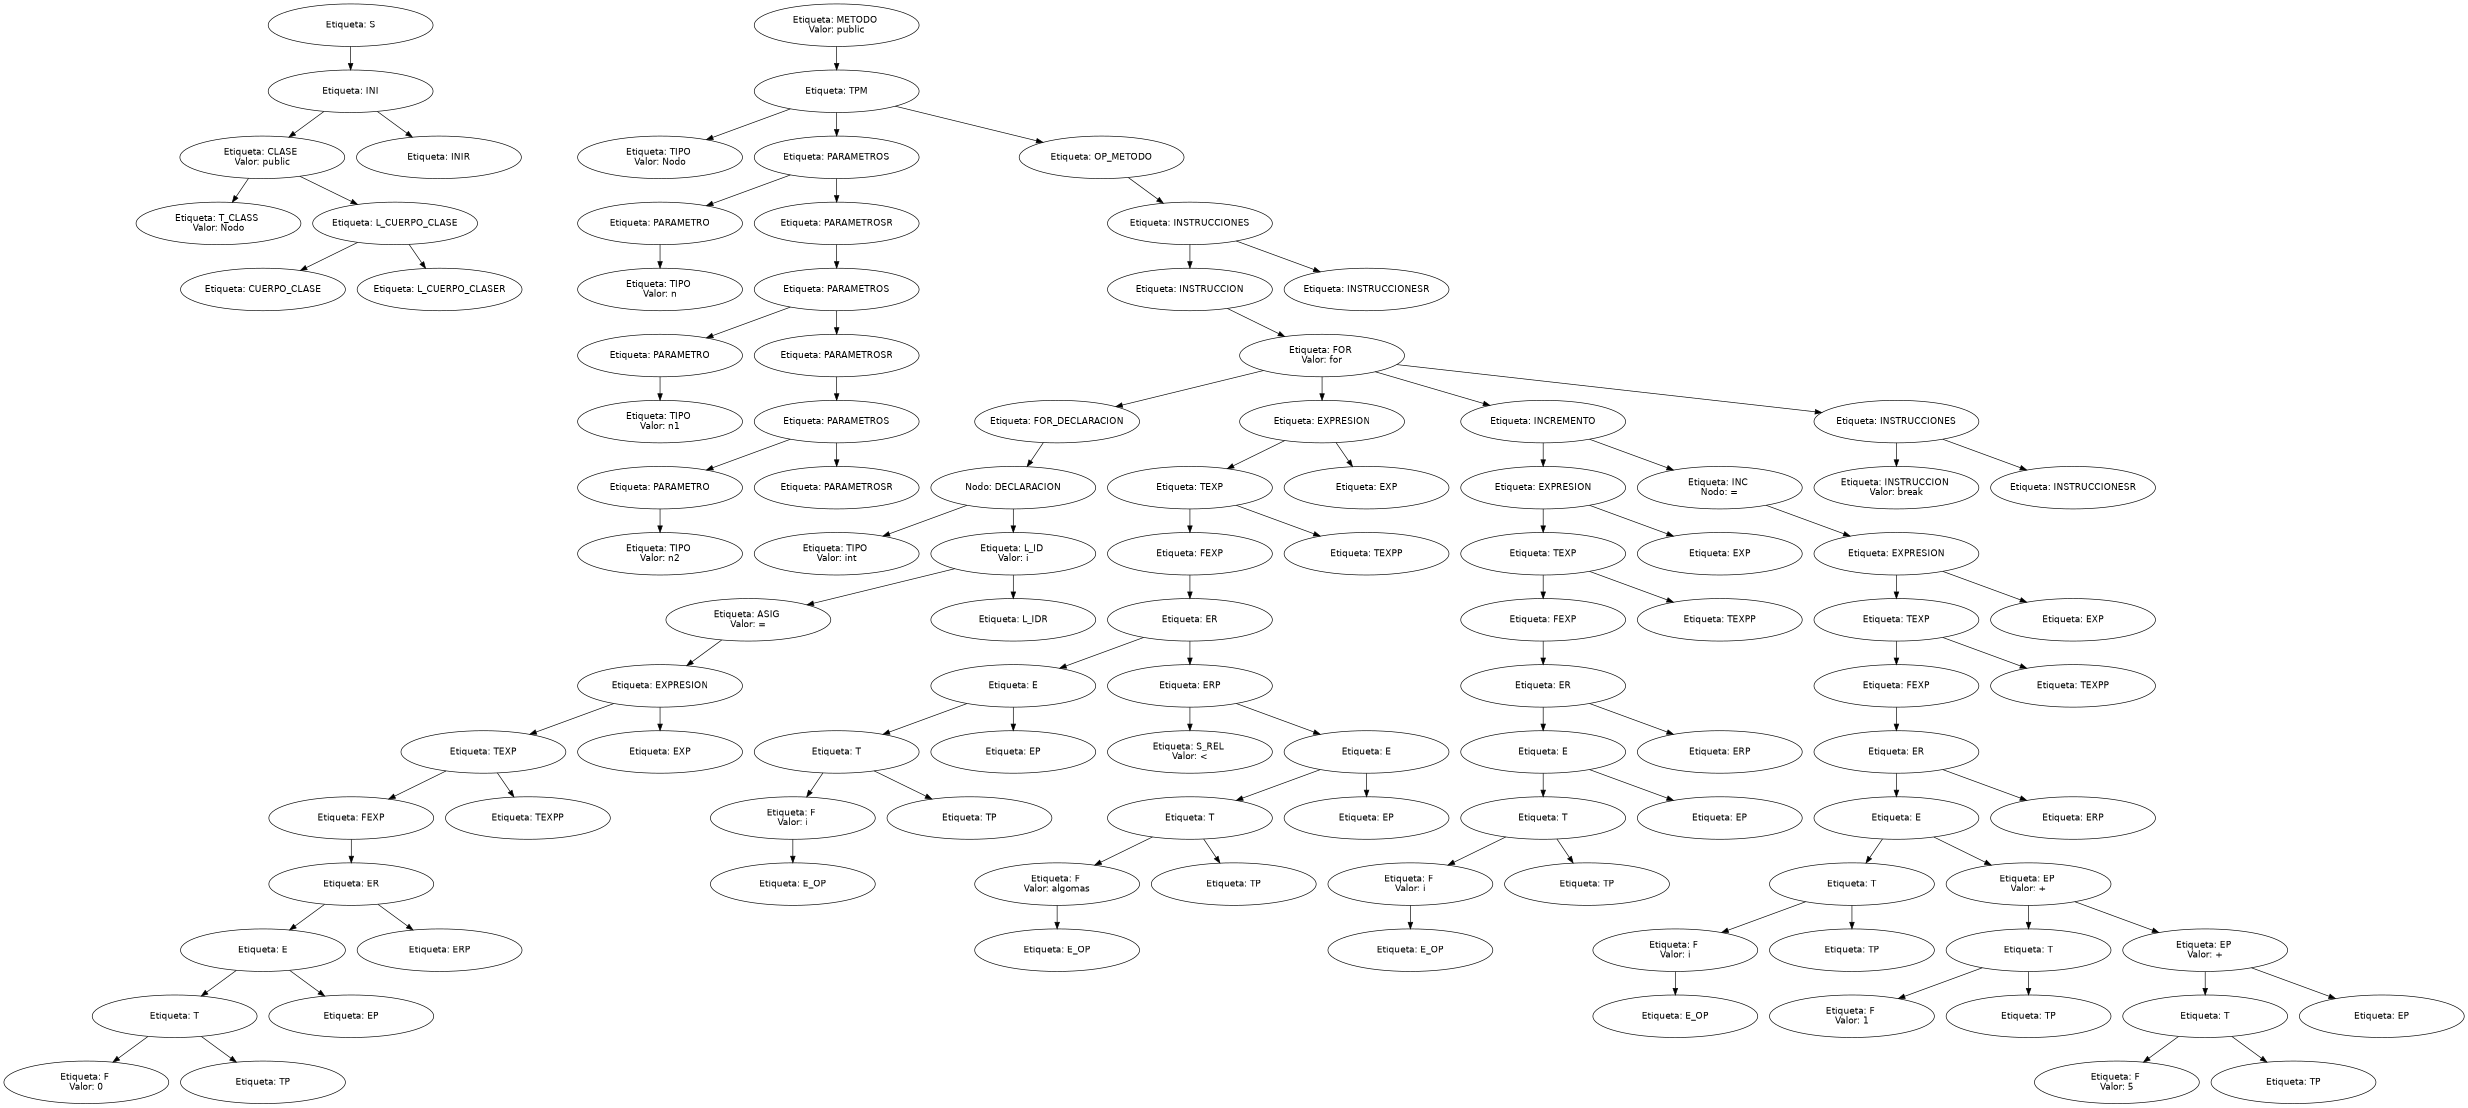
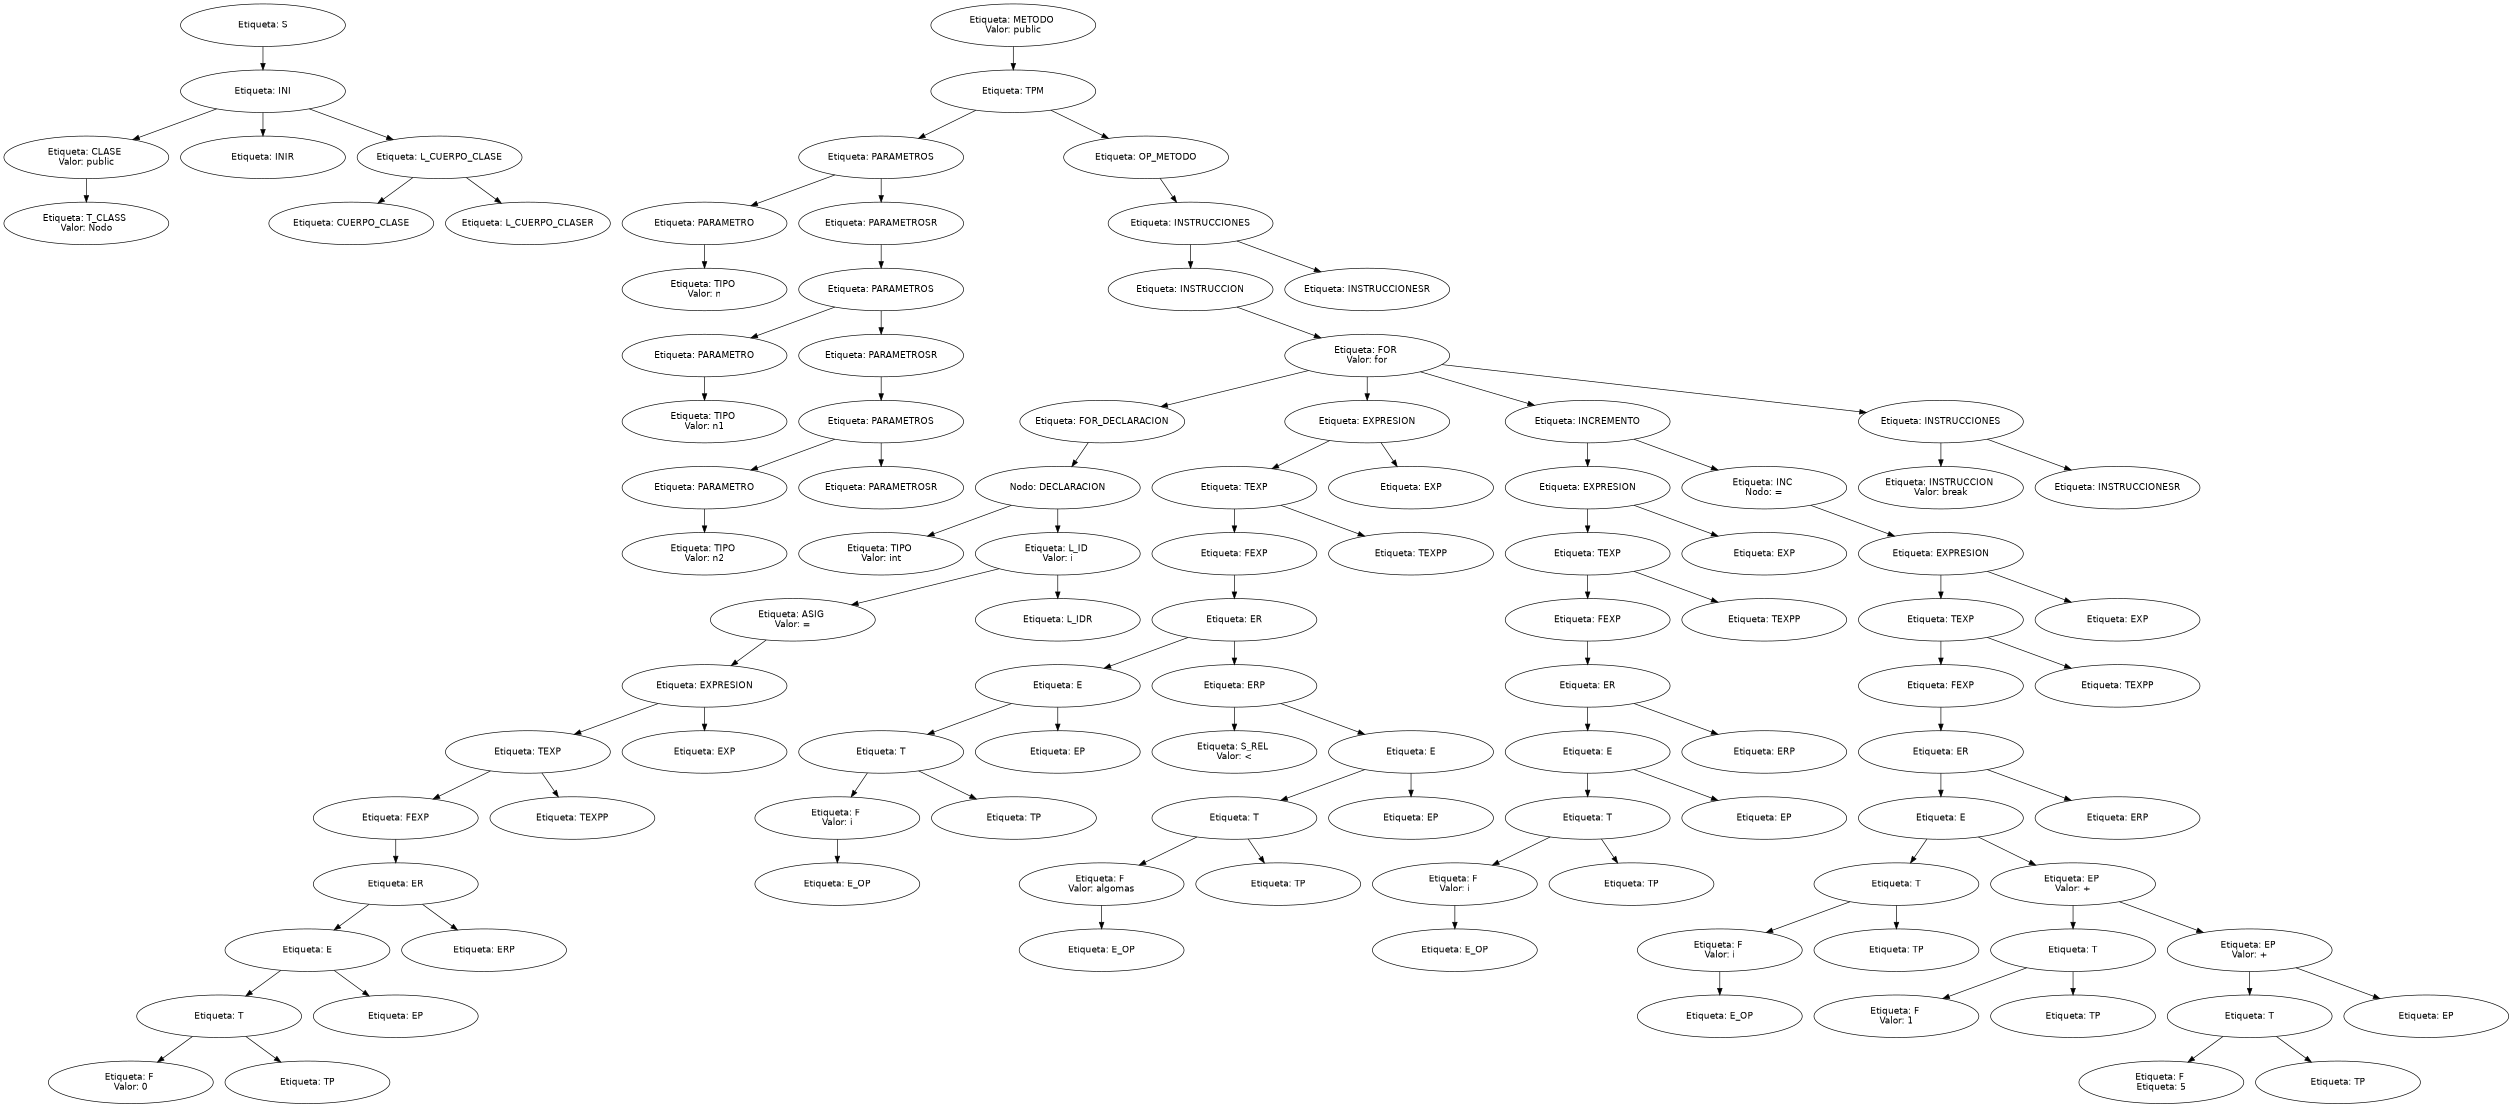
(660, 157) -> none
(326, 189) -> (348, 123)
(2117, 1082) -> (2161, 1082)
